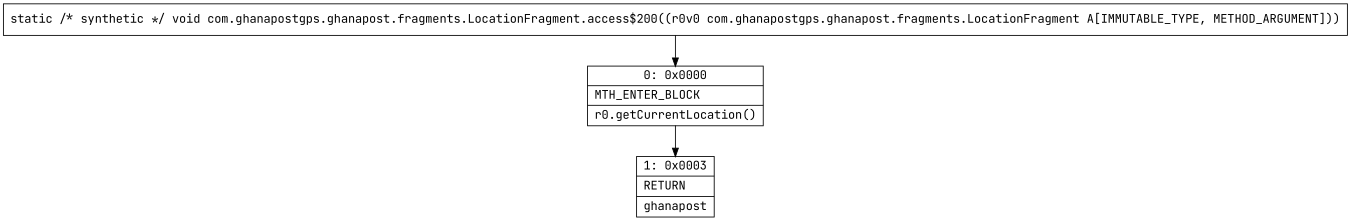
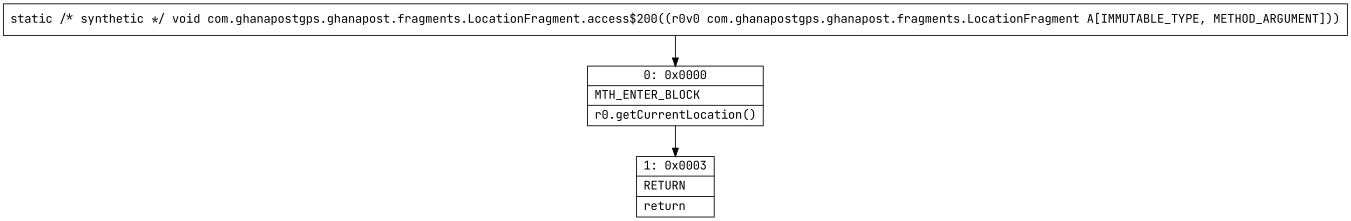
(675, 206) -> (665, 206)
